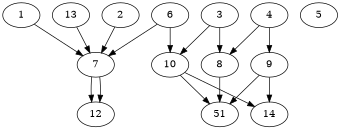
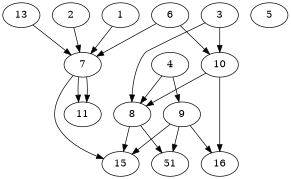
(192, 87) -> (181, 87)
(96, 114) -> (83, 114)
(269, 114) -> (220, 164)
none -> (121, 164)
